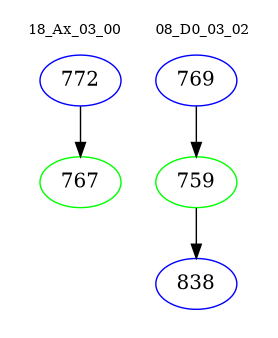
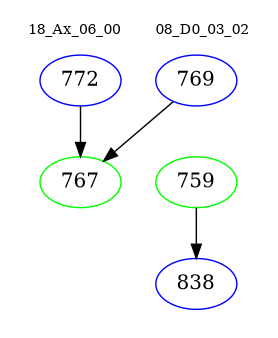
(75, 30) -> (75, 30)
(196, 124) -> (154, 118)
